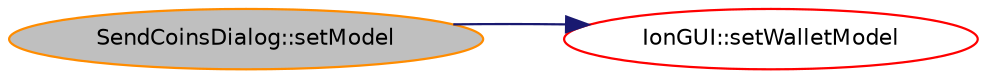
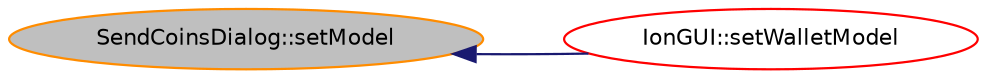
(509, 24) -> (532, 54)
